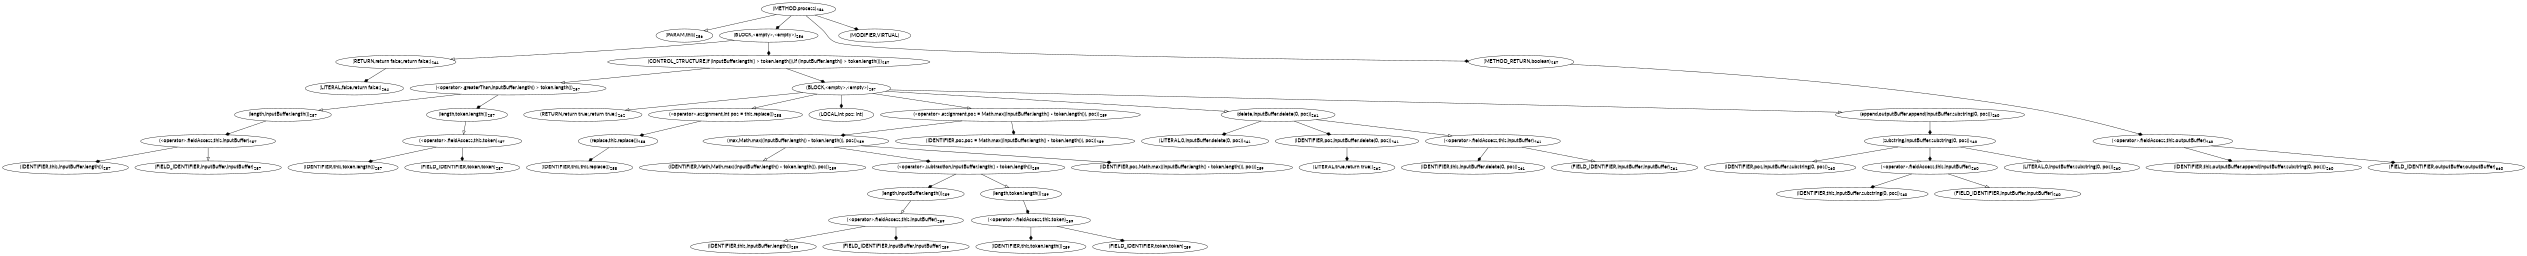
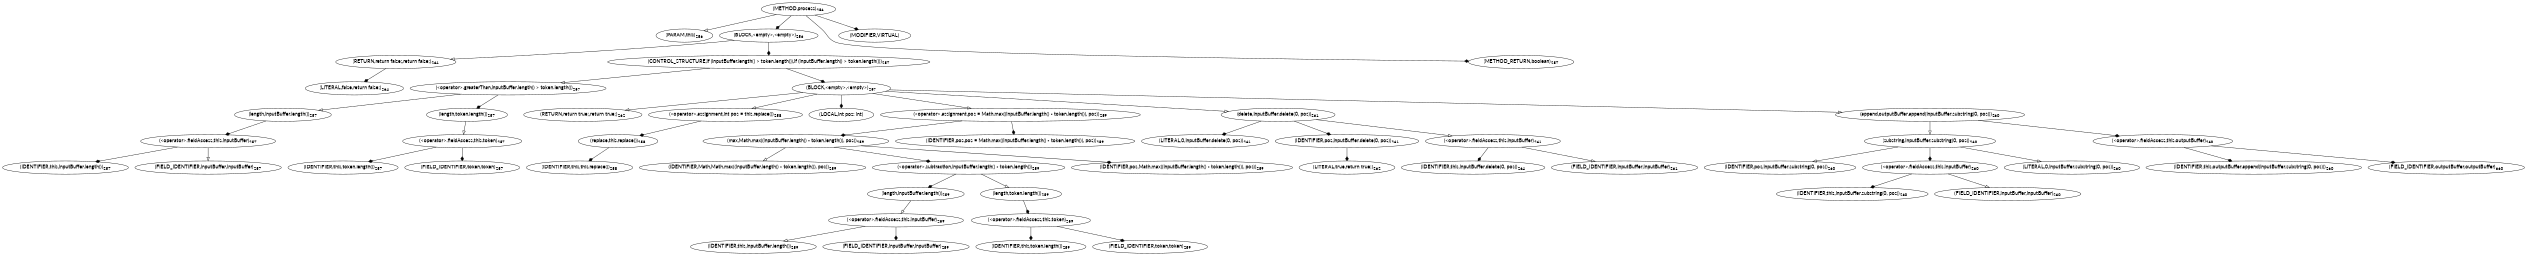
(1856, 86) -> (2047, 128)
(1930, 126) -> (1930, 126)
(1522, 167) -> (1522, 167)
